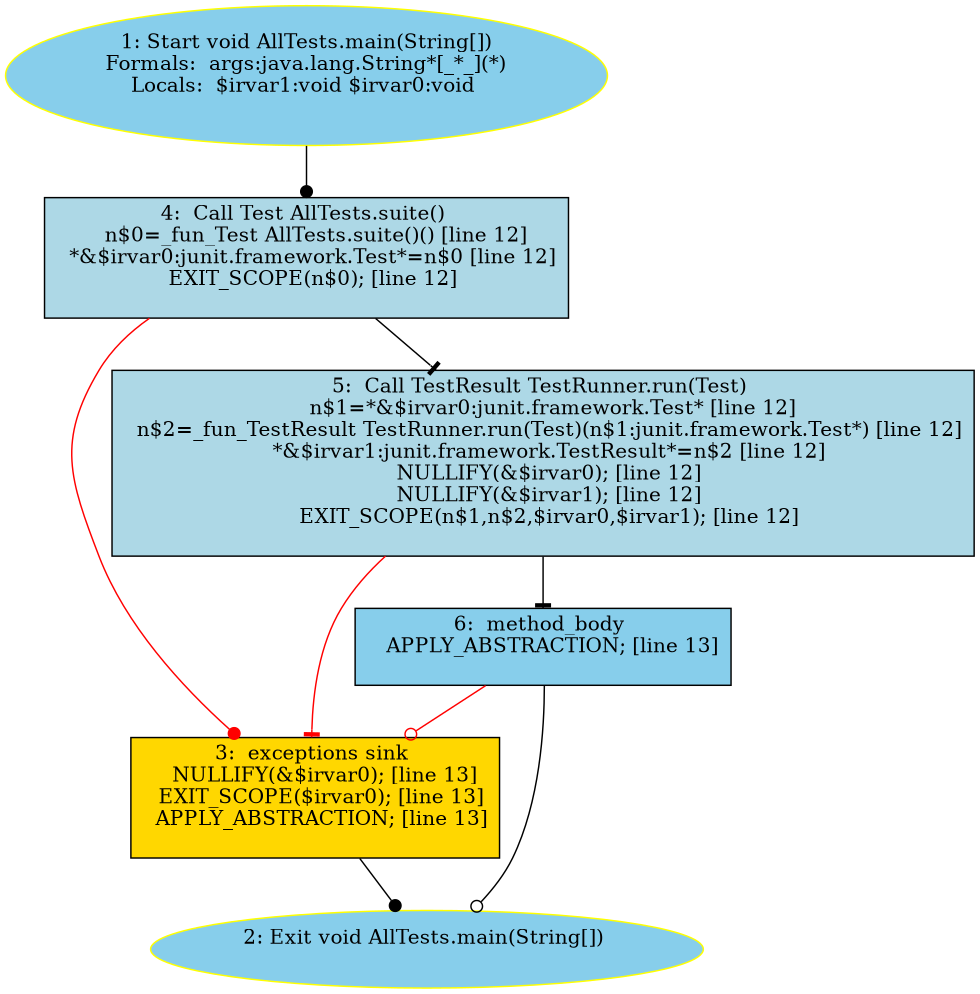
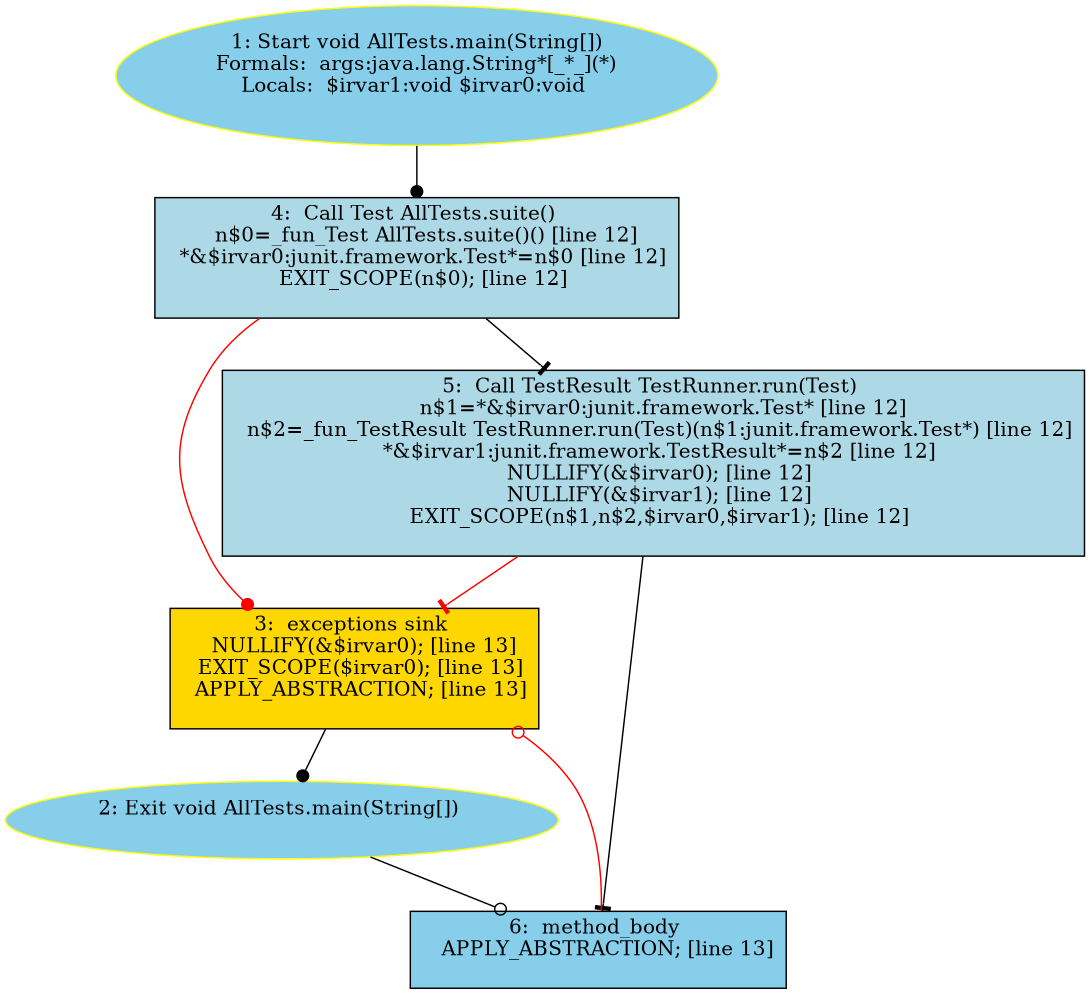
(532, 800) -> (433, 882)
